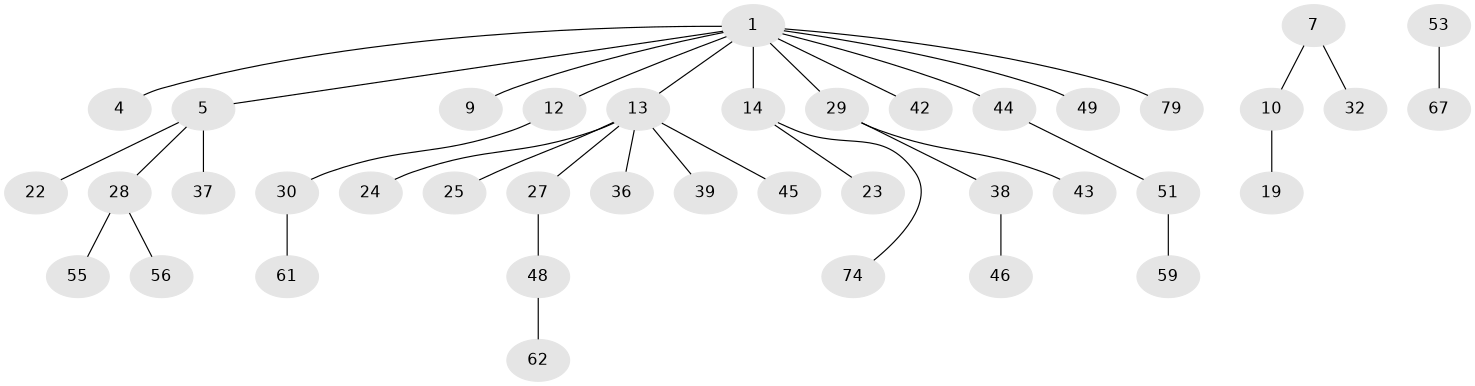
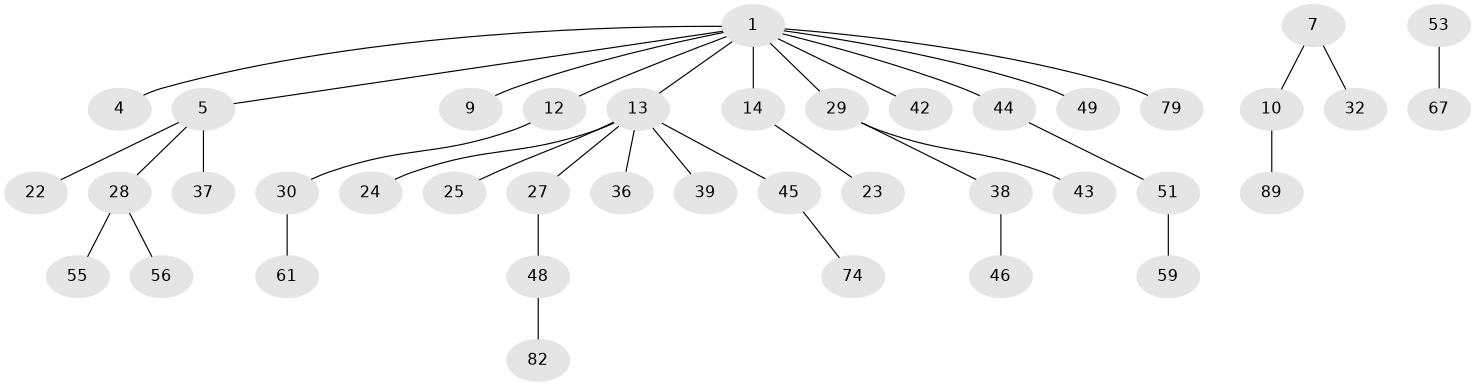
(900, 156) -> (821, 235)
(1272, 193) -> (1272, 193)
(538, 360) -> (538, 360)
